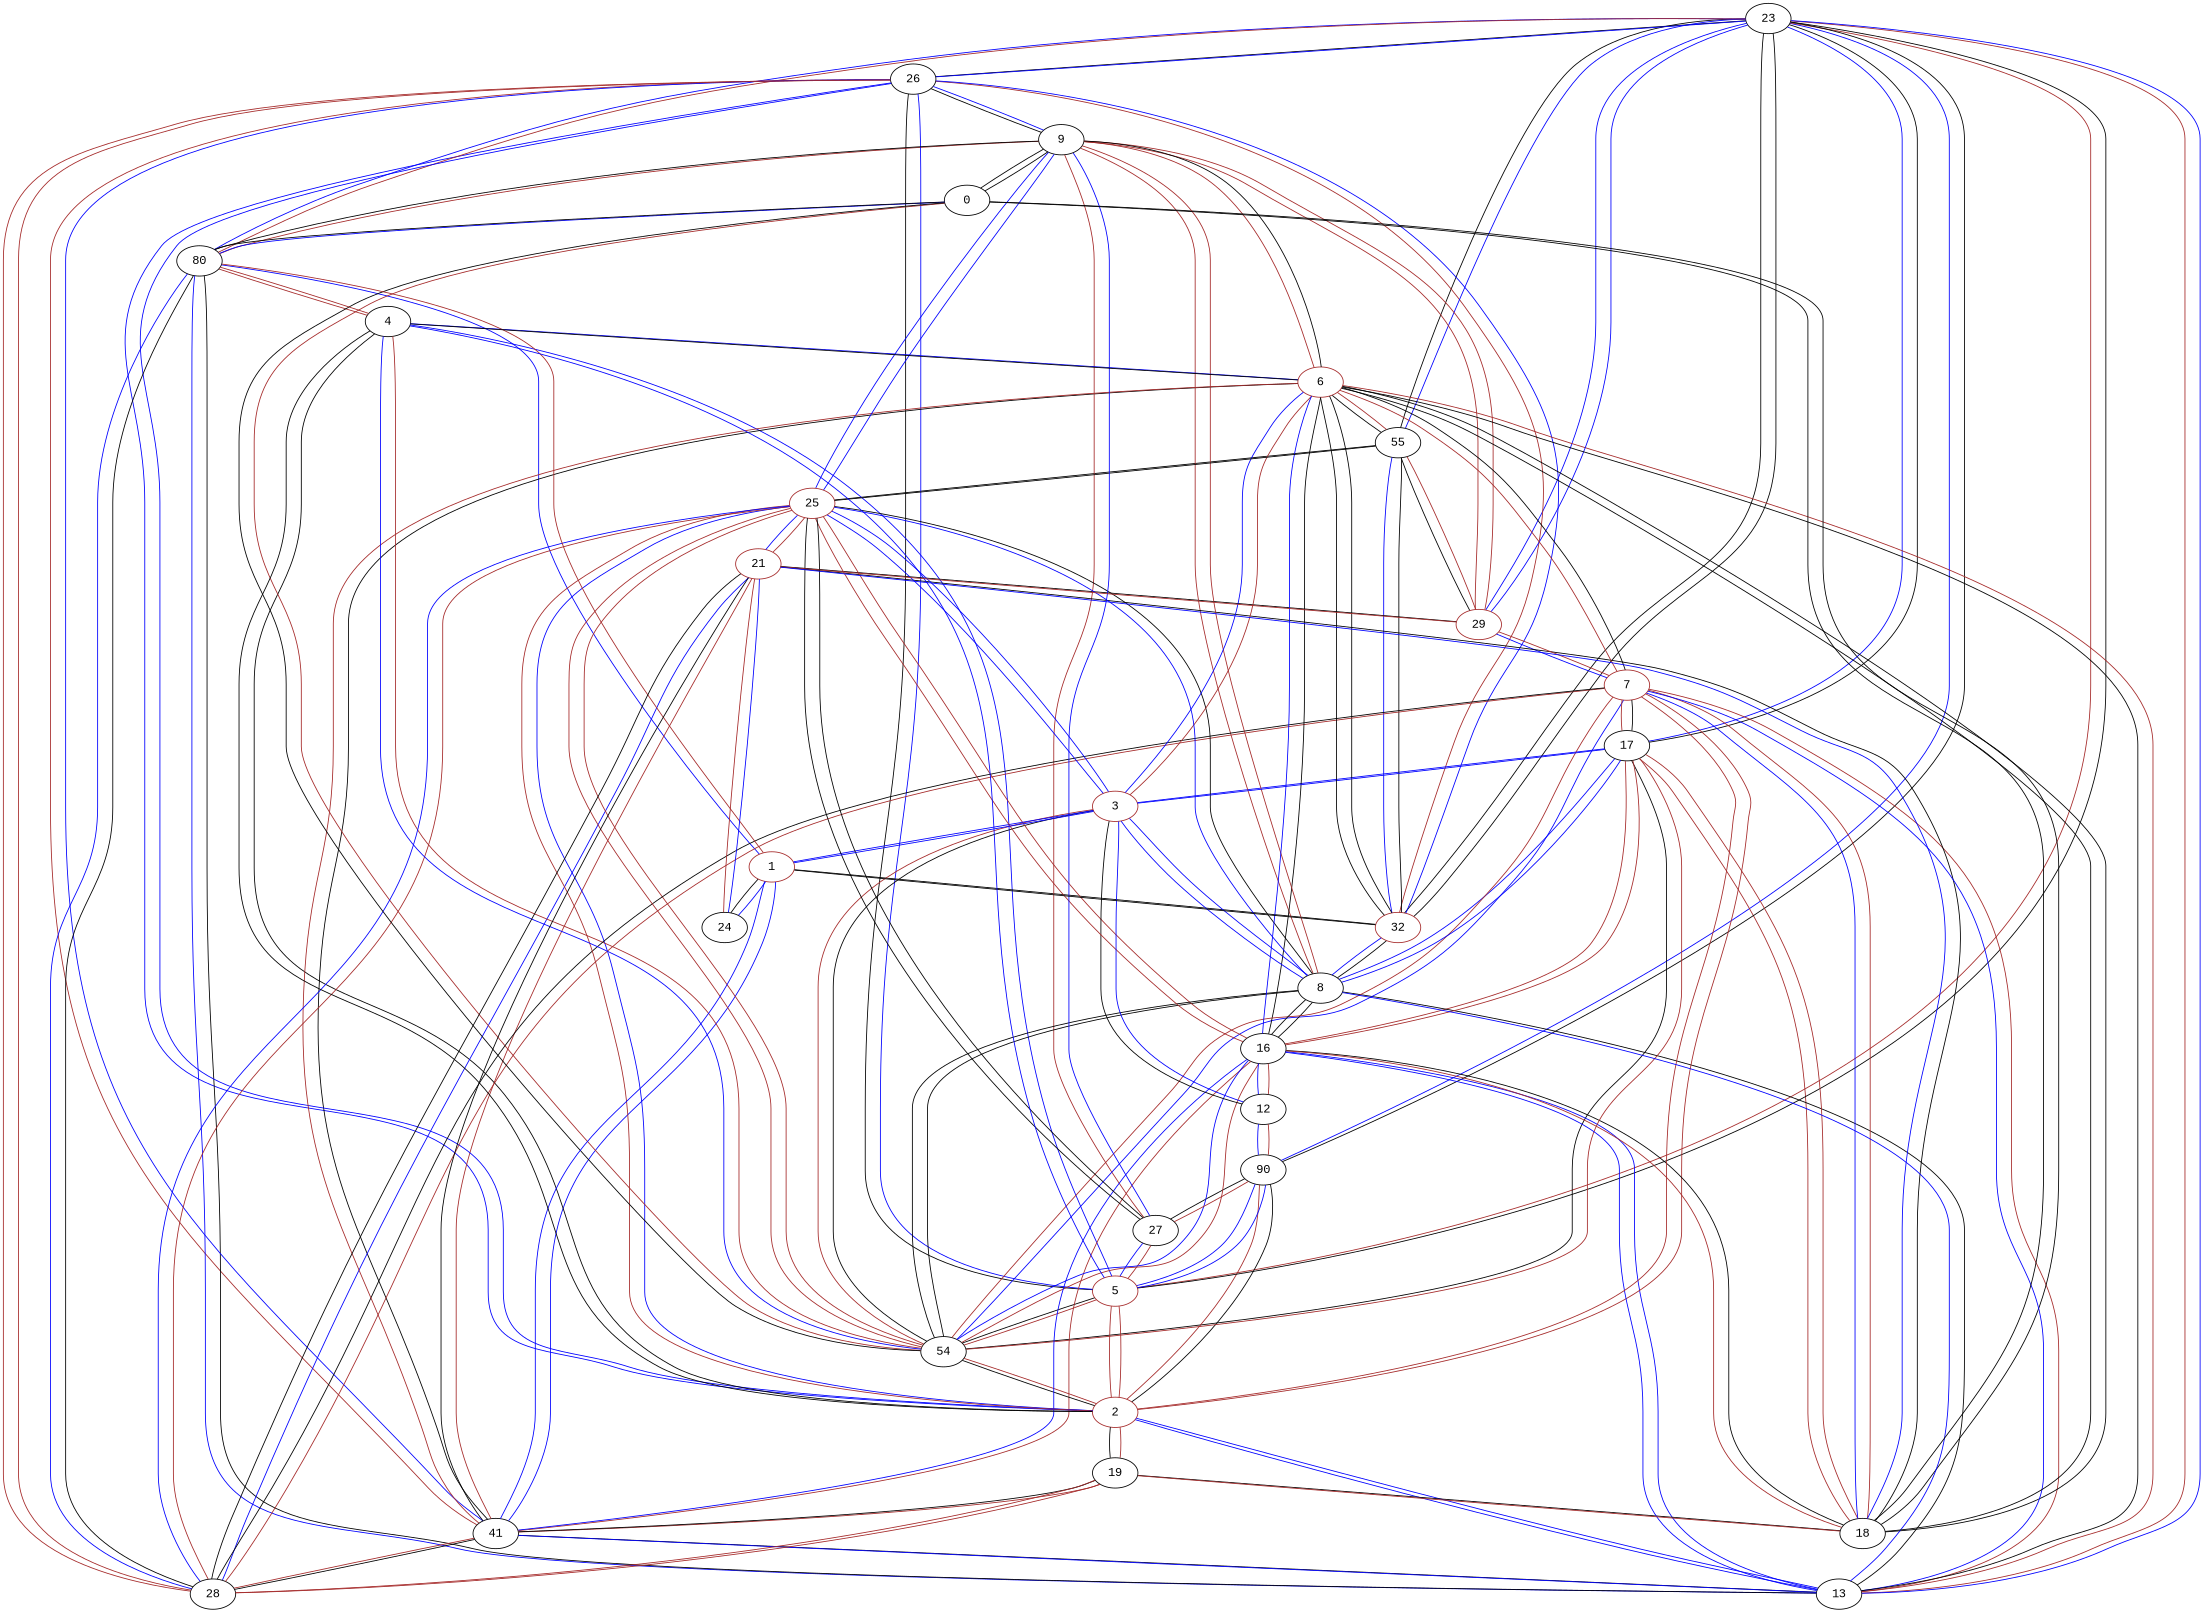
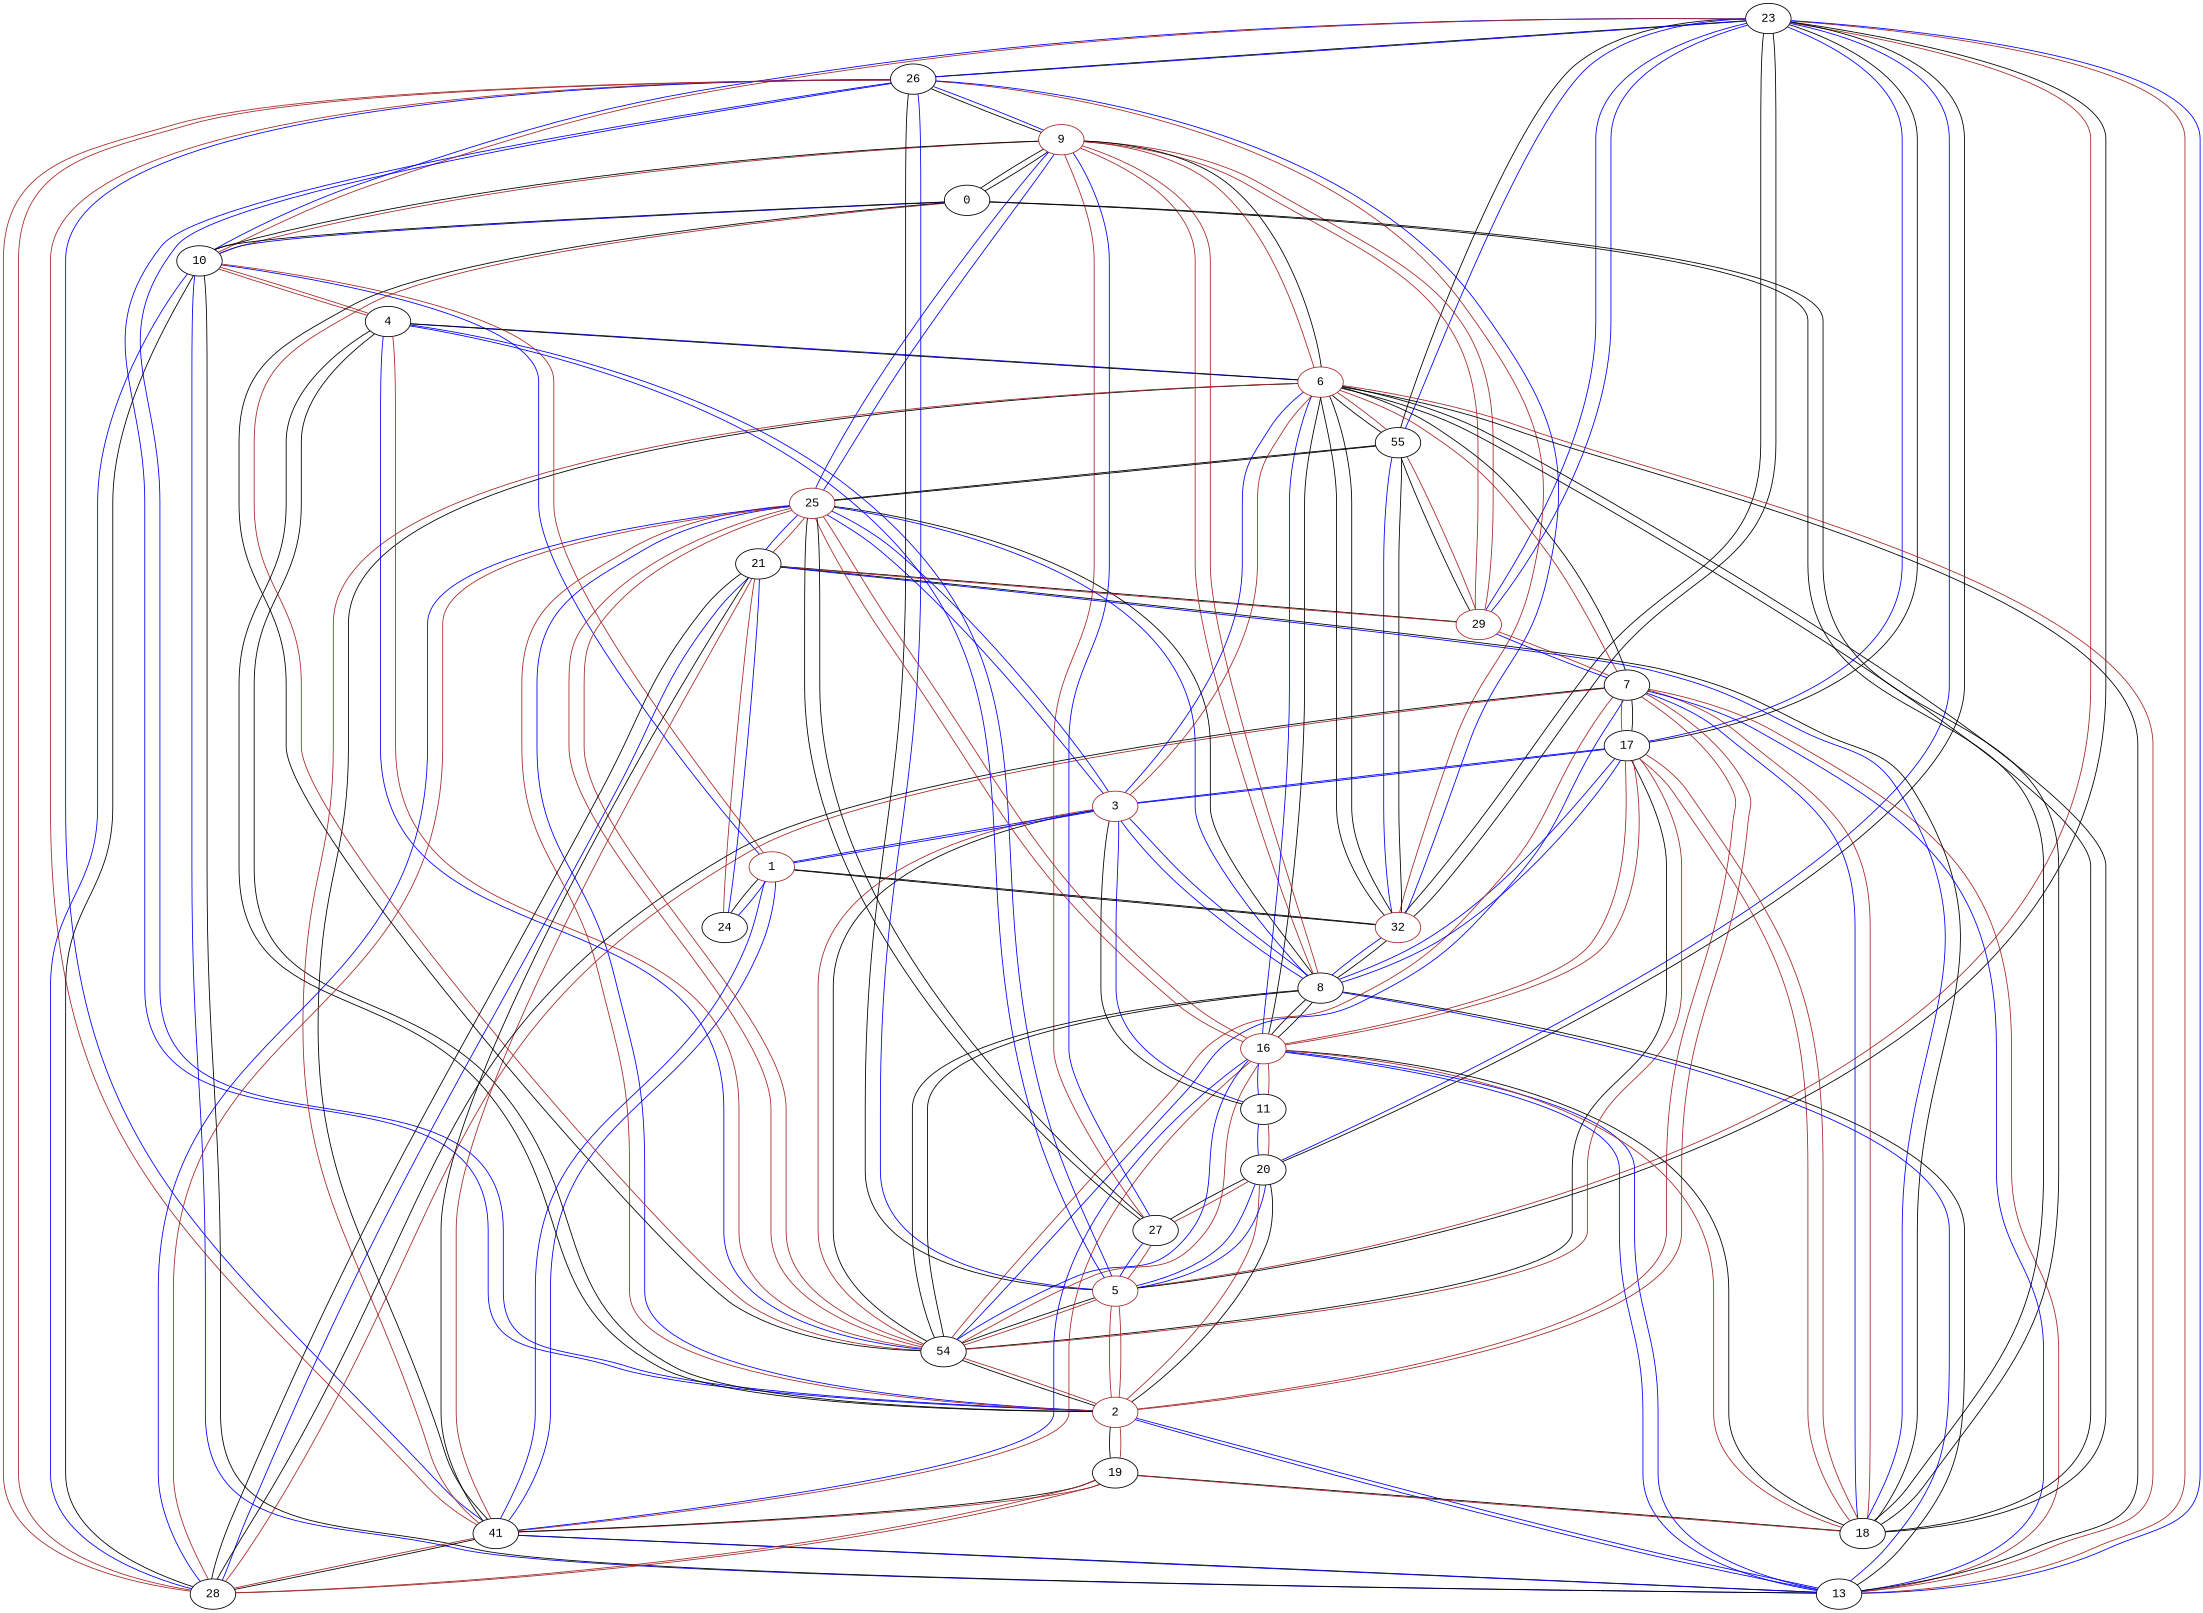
(1061, 140) -> (1061, 140)
(199, 261) -> (199, 261)
(758, 564) -> (758, 564)
(1627, 685) -> (1627, 685)
(1263, 1049) -> (1263, 1049)
(1263, 1109) -> (1263, 1109)
(1263, 1170) -> (1263, 1170)
